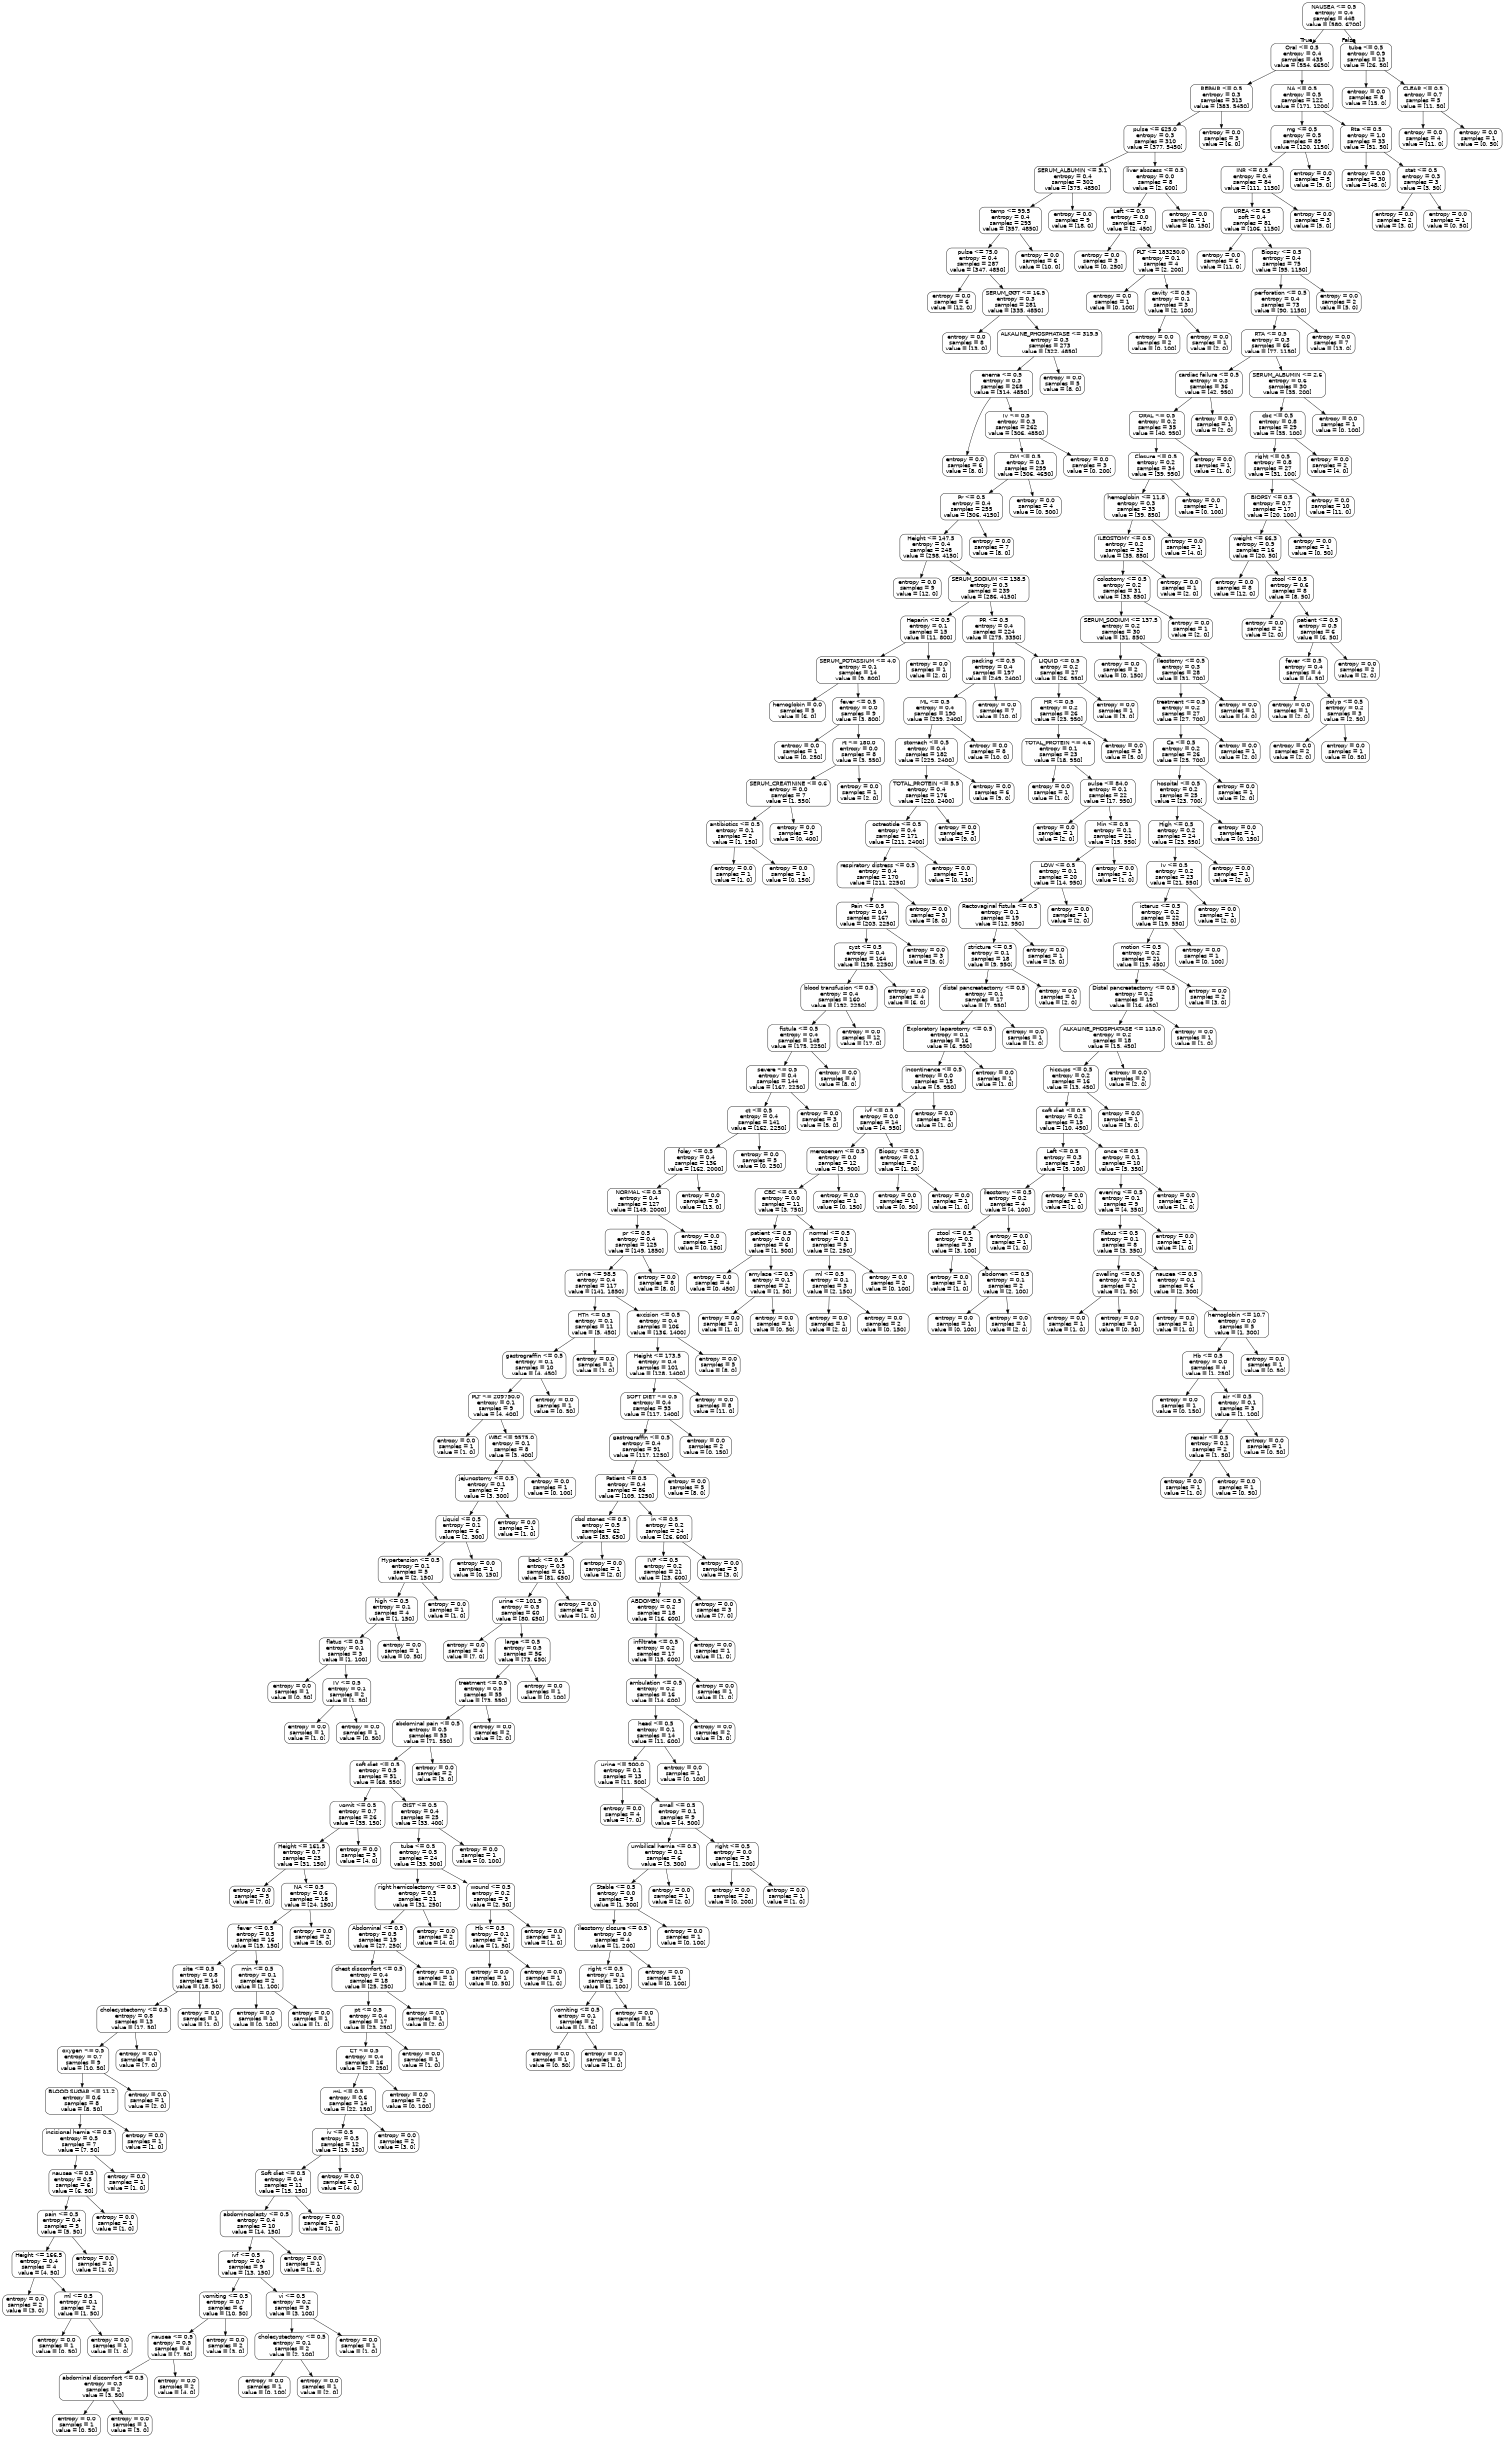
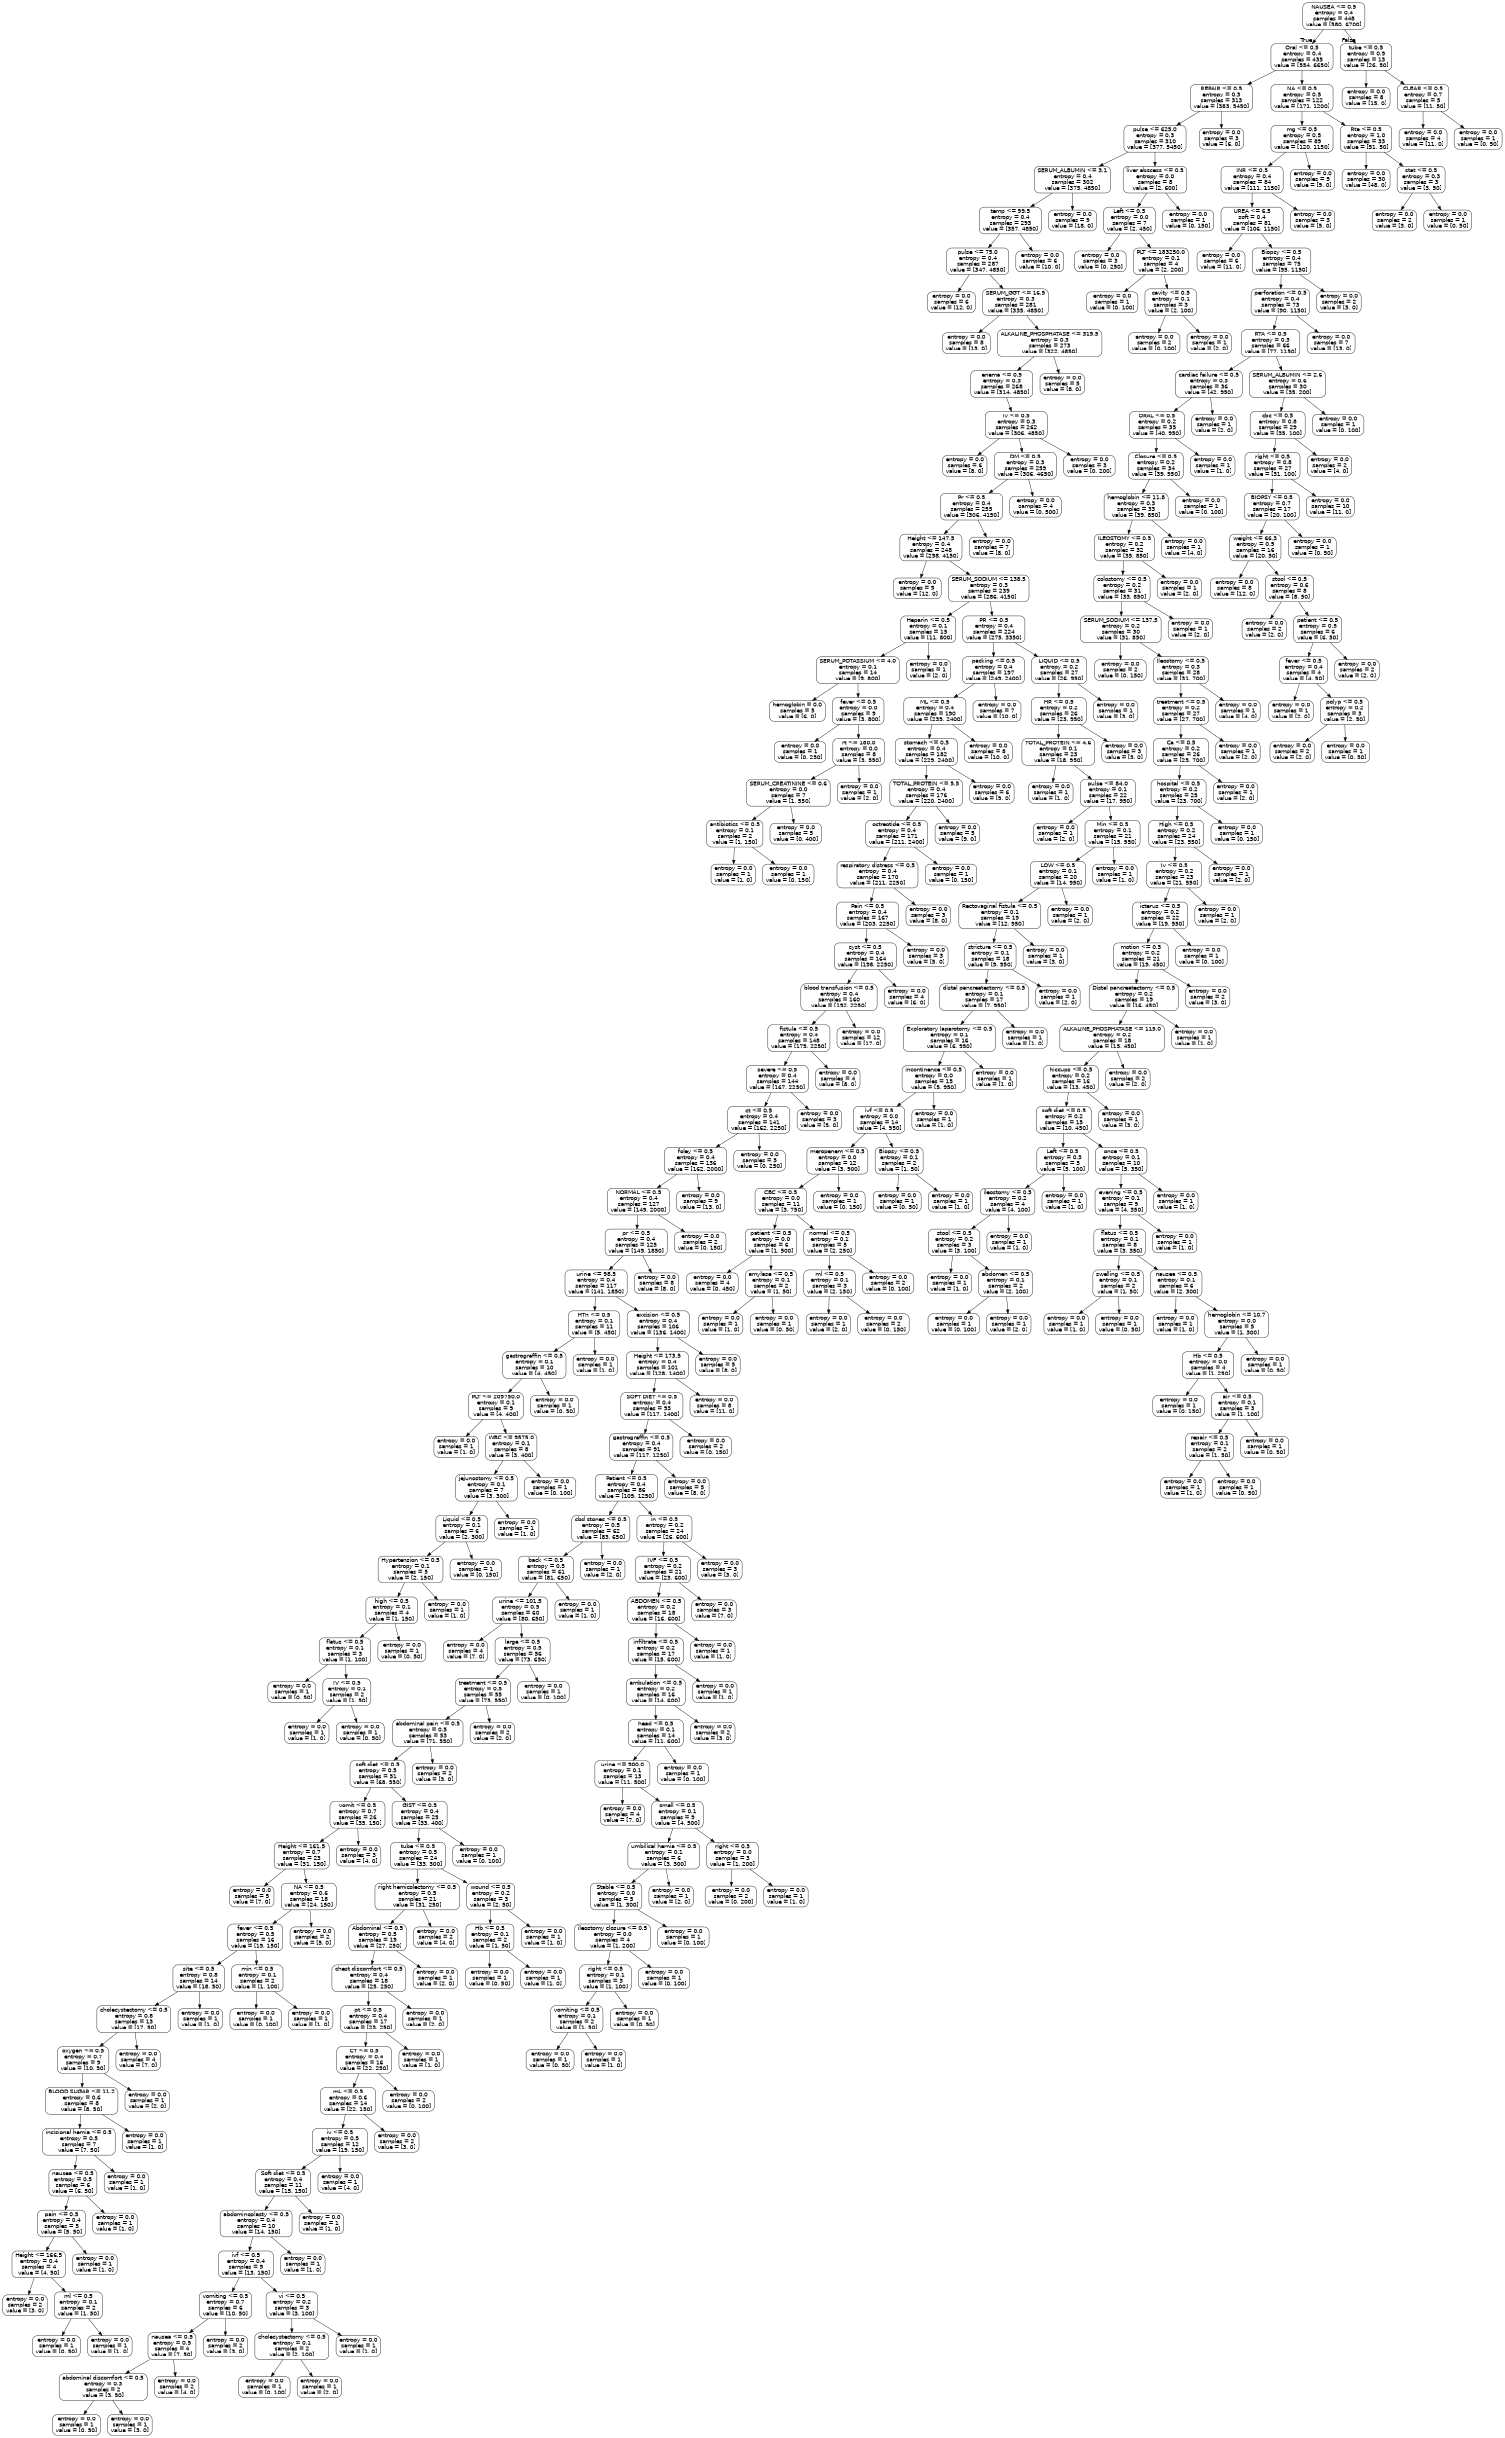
(977, 423) -> (990, 446)
